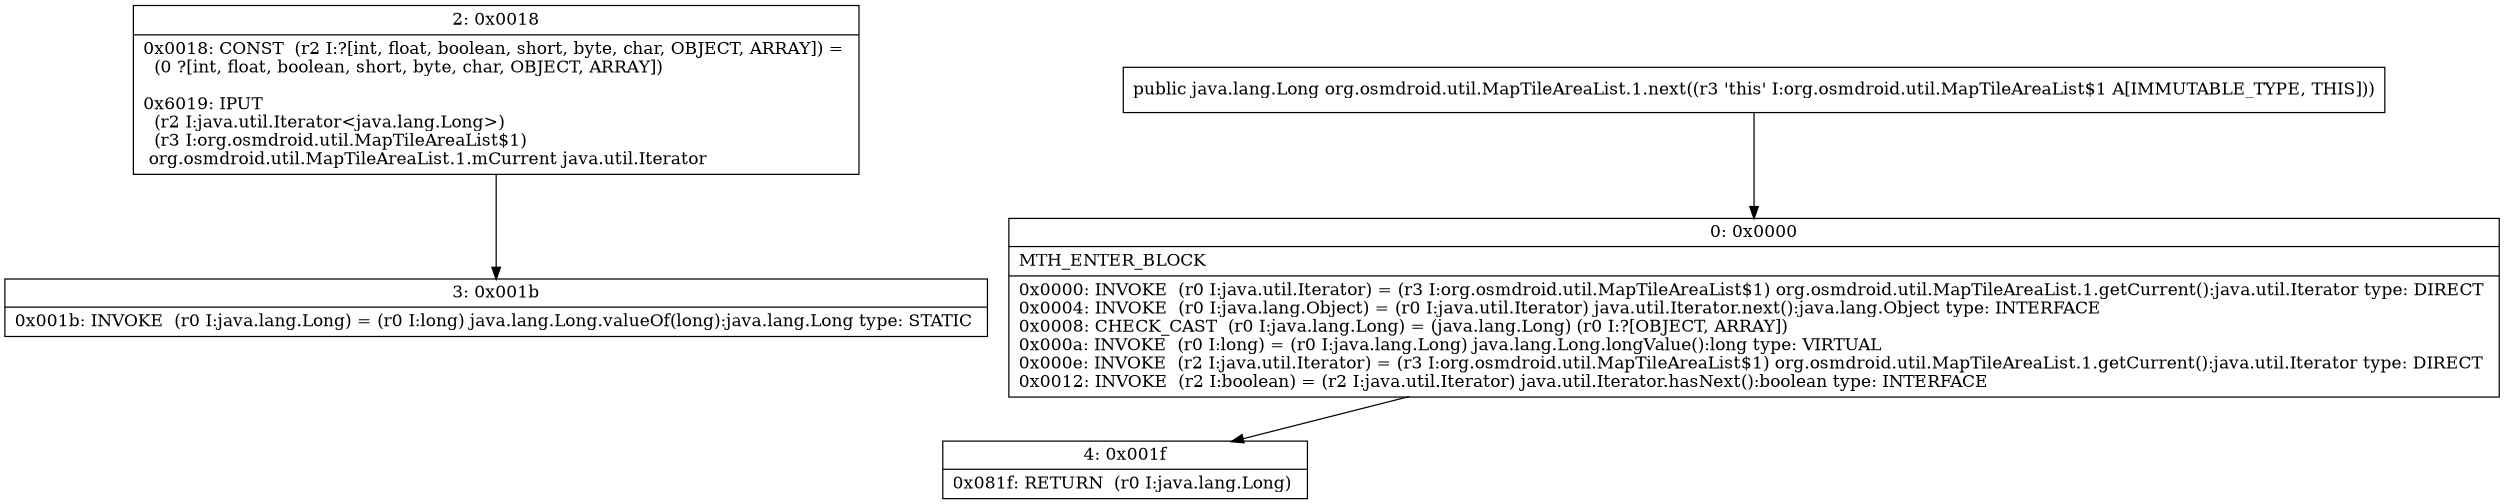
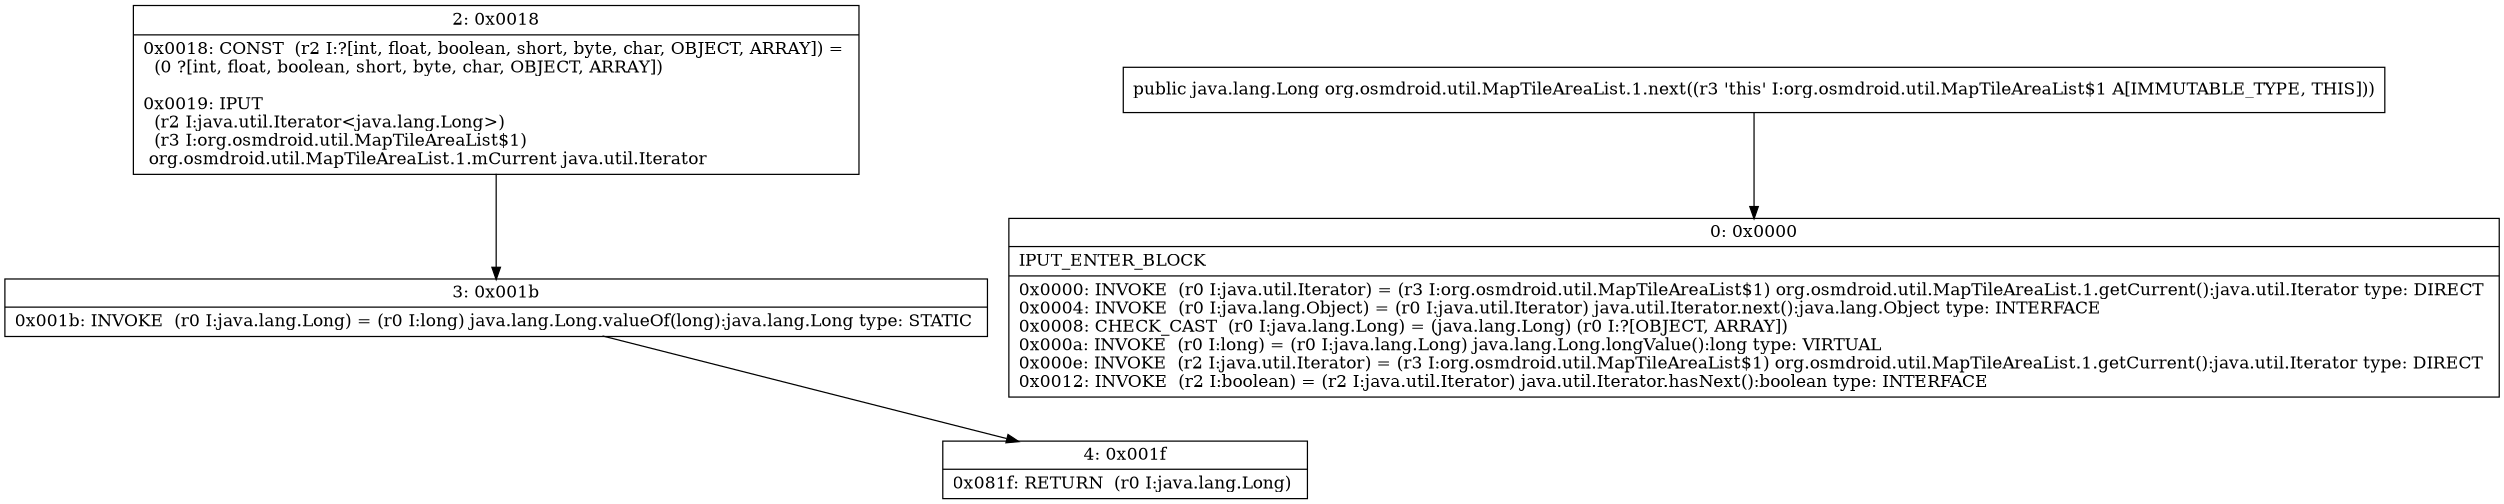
(209, 104) -> (209, 104)
(1113, 261) -> (1113, 261)
(1326, 418) -> (805, 387)
